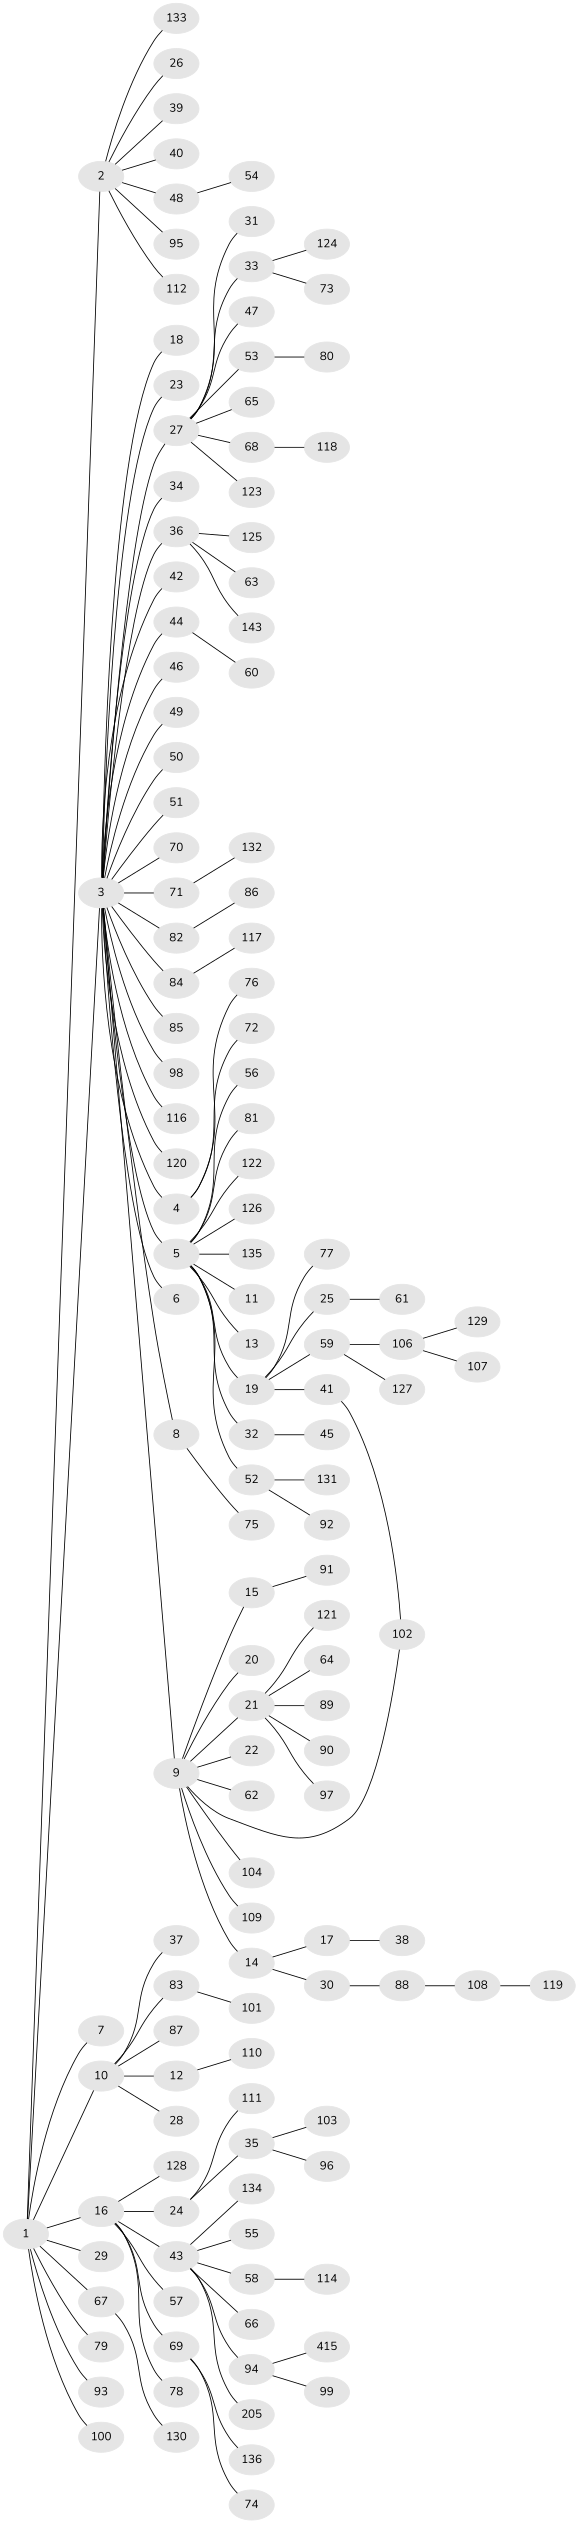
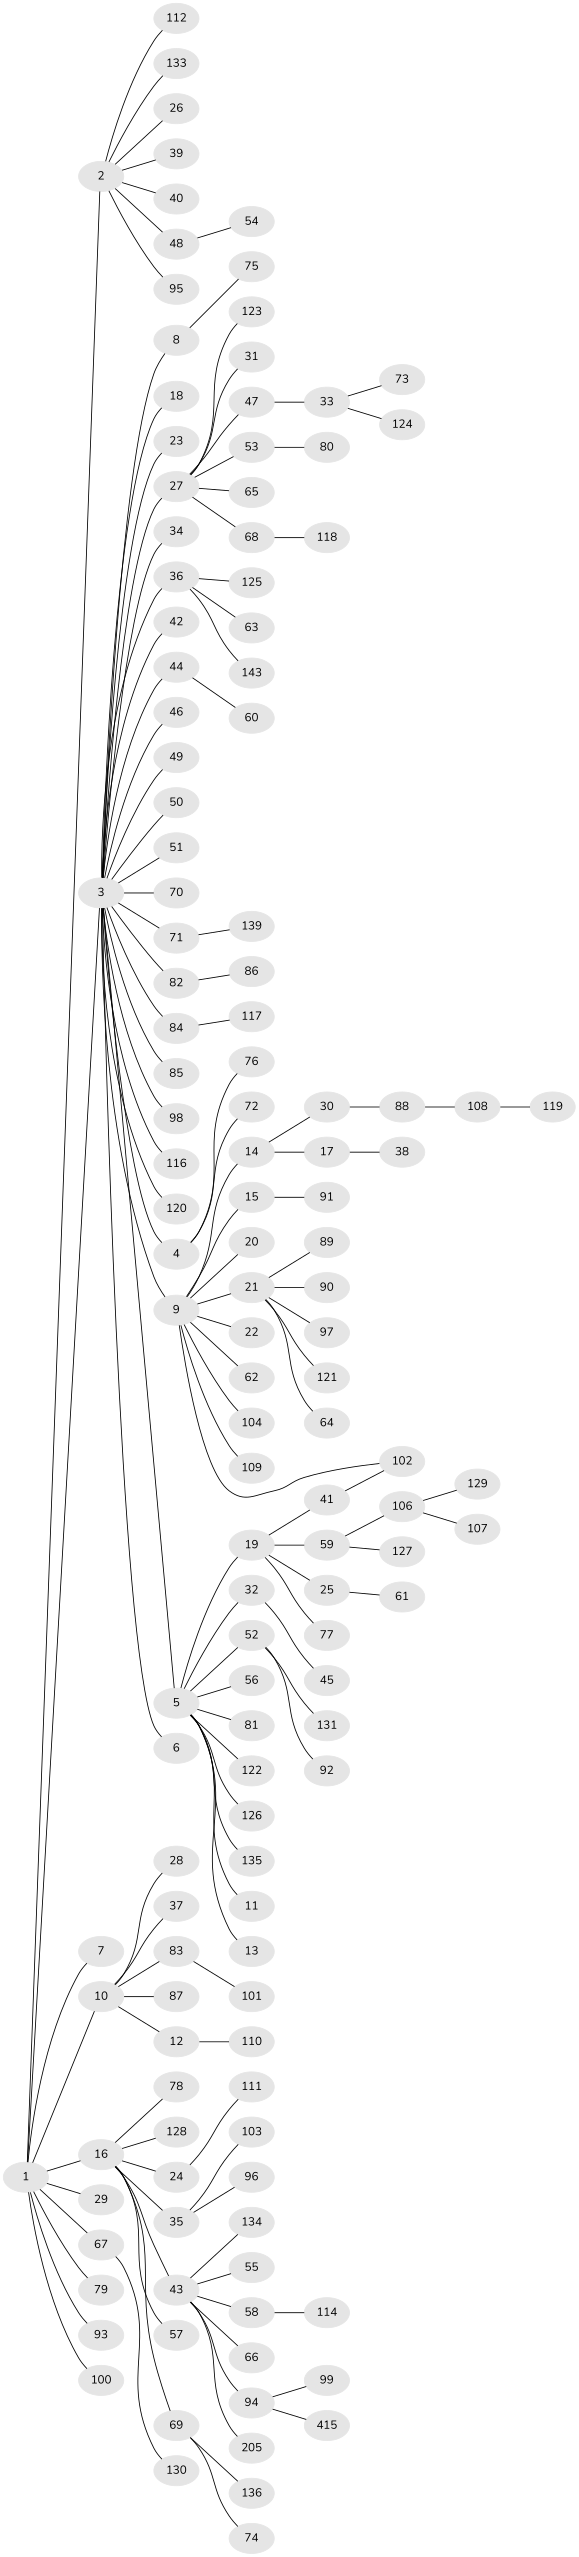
(220, 311) -> (289, 402)
(252, 848) -> (252, 926)
(214, 2178) -> (139, 2189)
